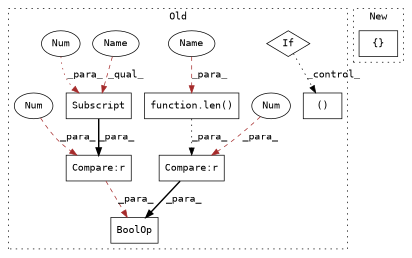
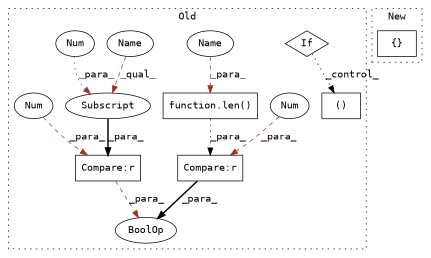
(99, 106) -> (108, 106)
(134, 230) -> (146, 230)
